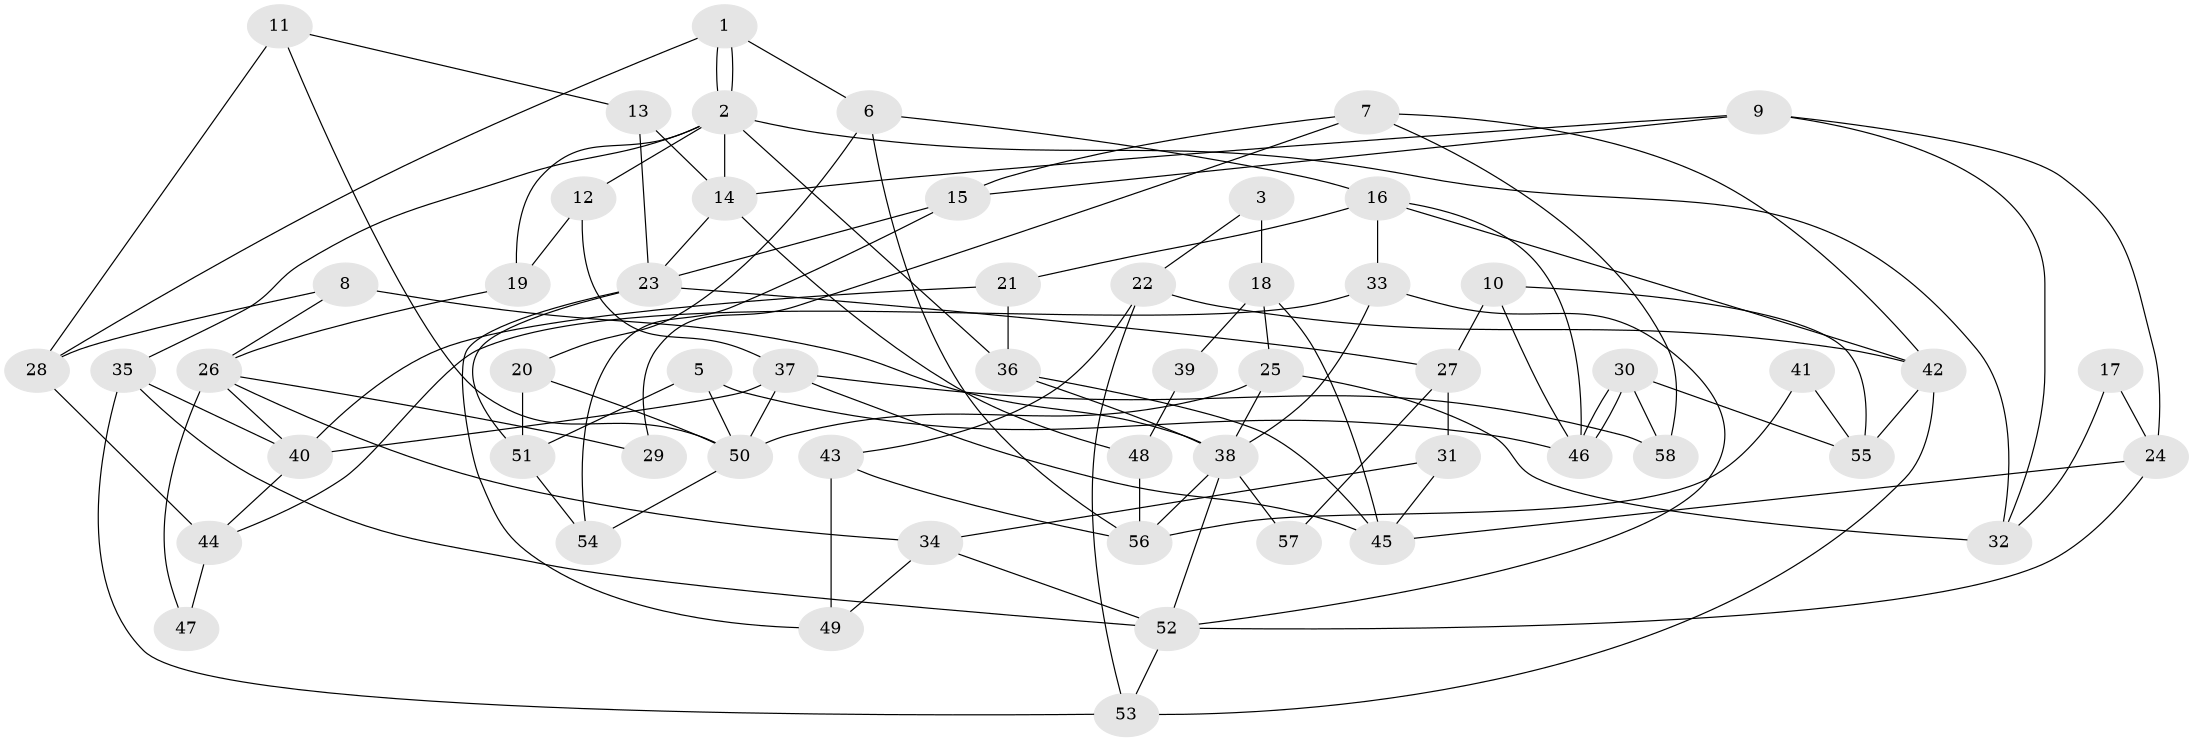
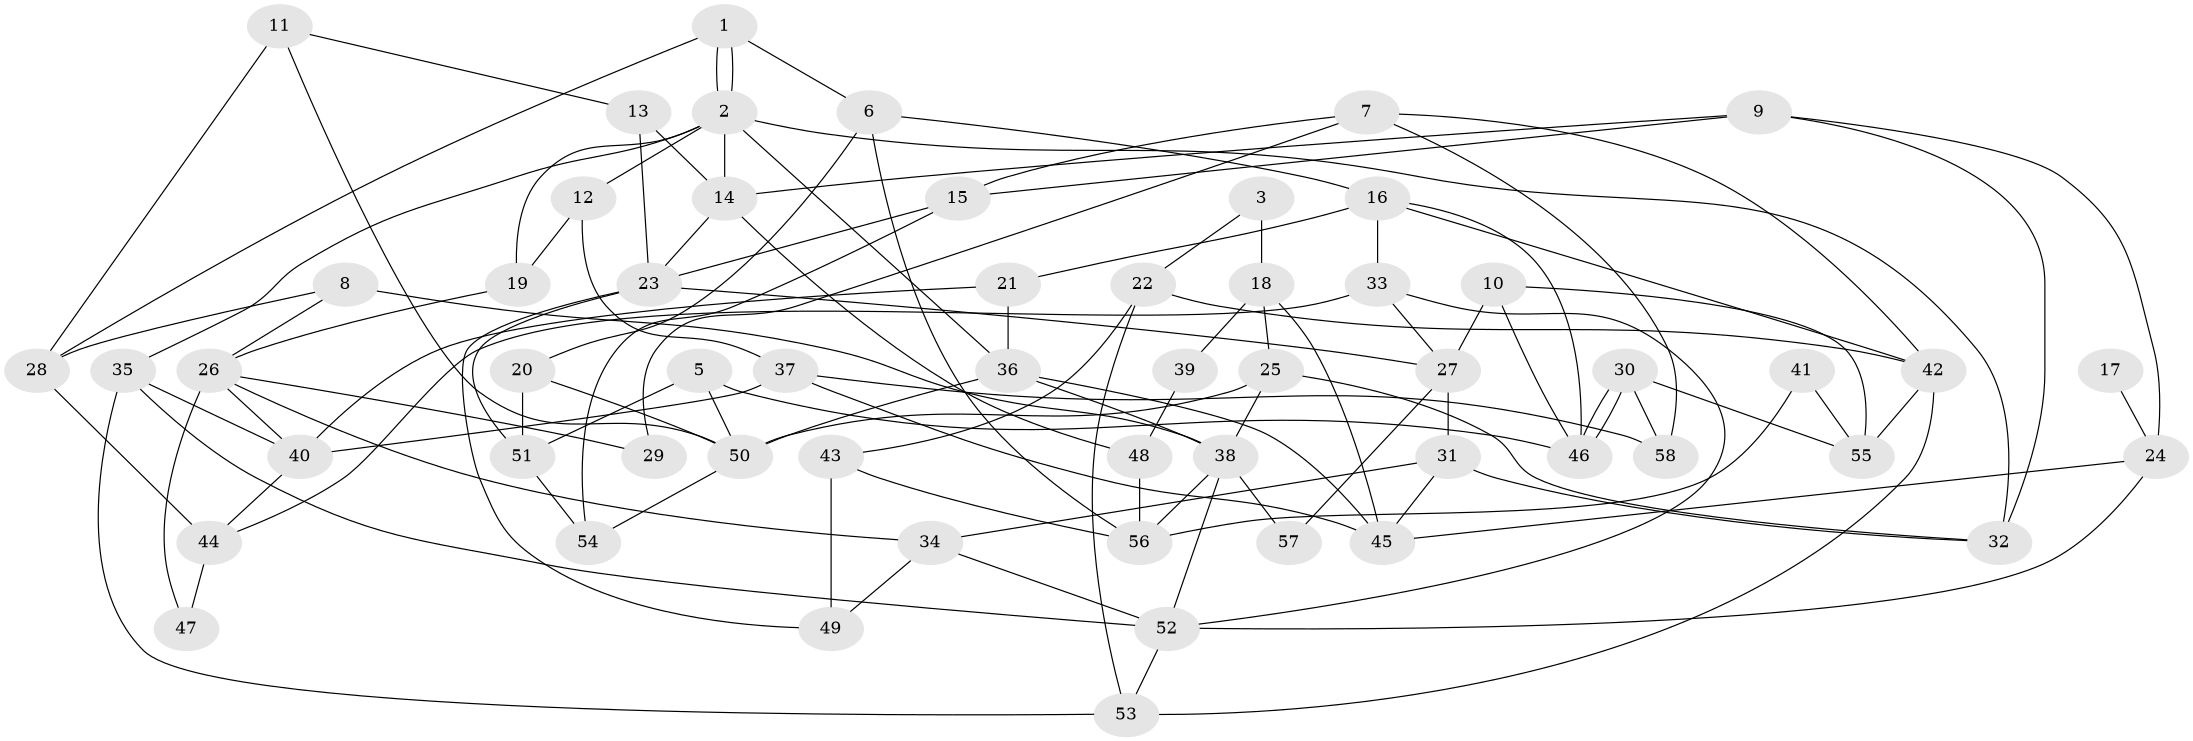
(1318, 388) -> (1419, 335)
(763, 414) -> (887, 404)
(2074, 458) -> (1718, 519)
